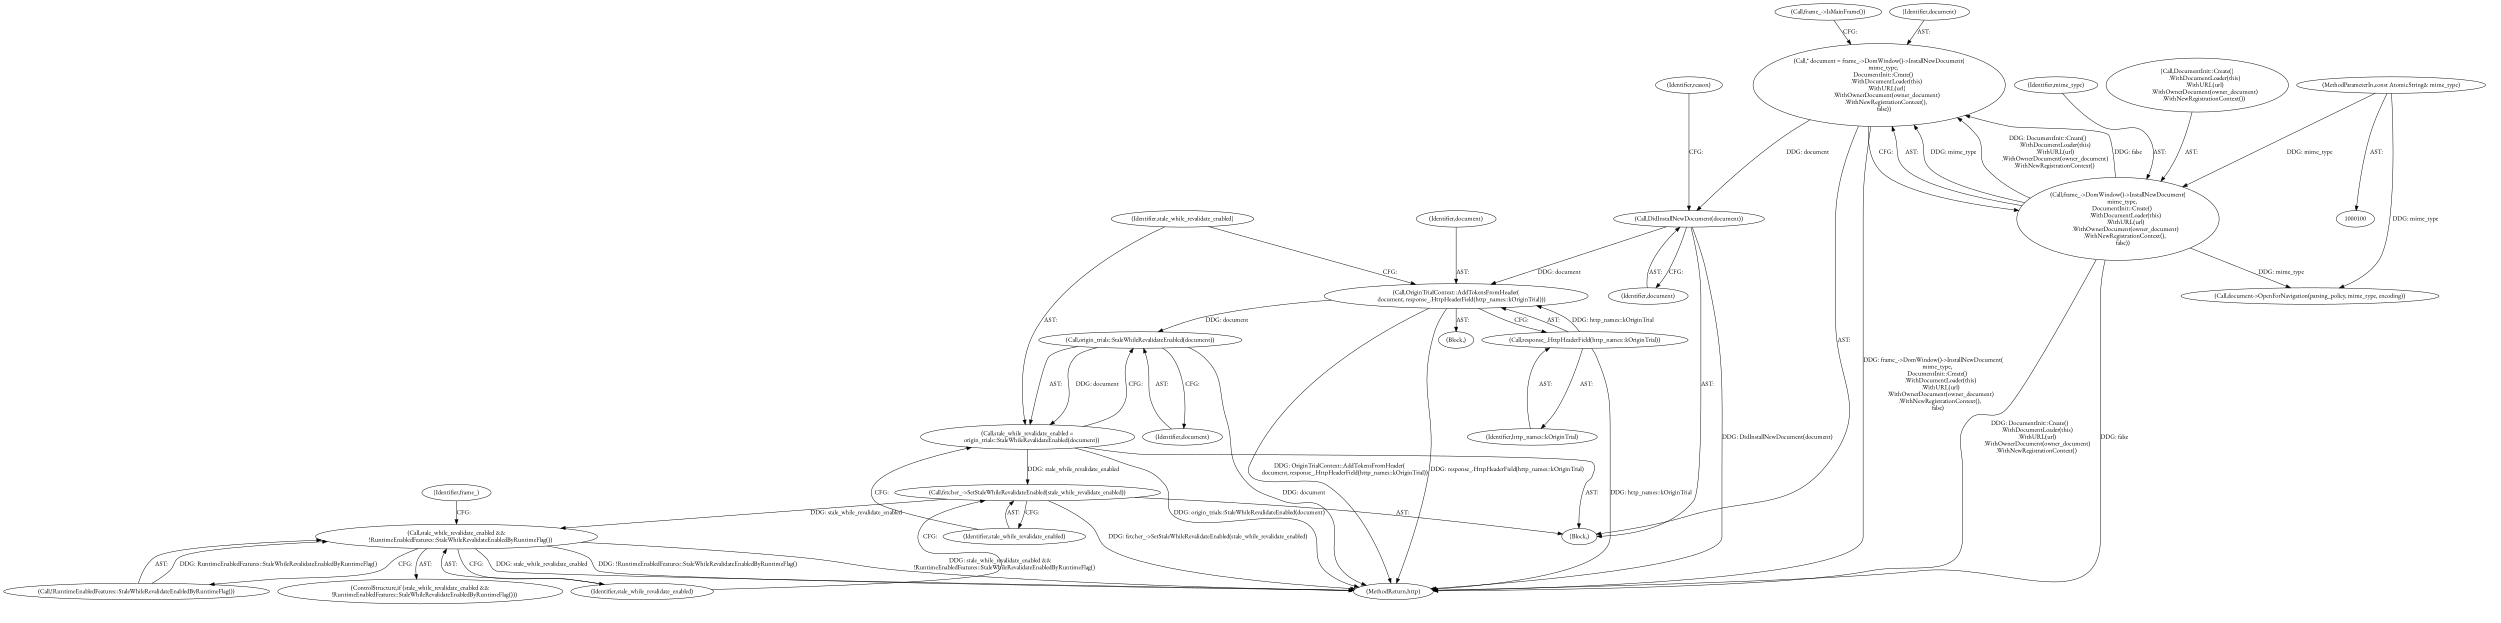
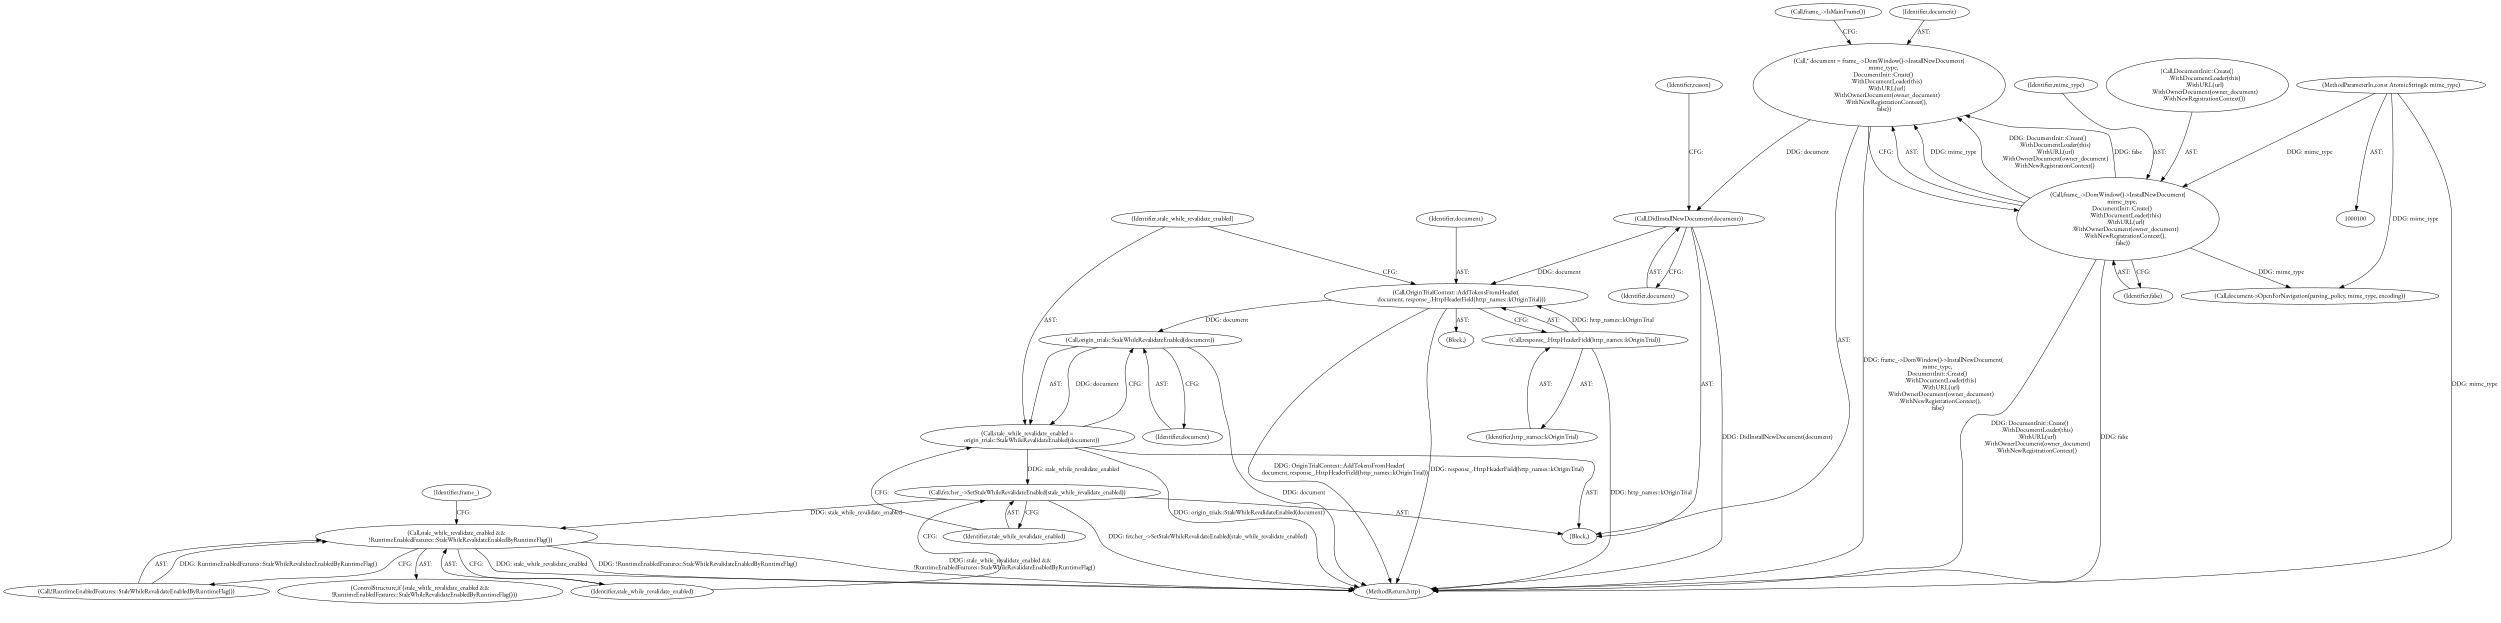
none -> (2143, 296)
none -> (2176, 577)
